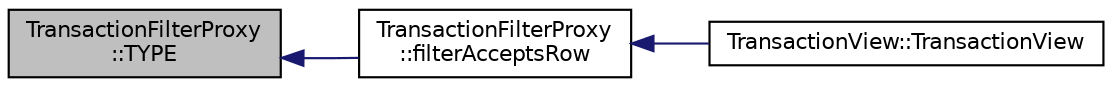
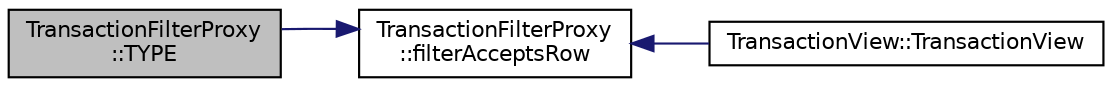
(331, 58) -> (309, 29)
